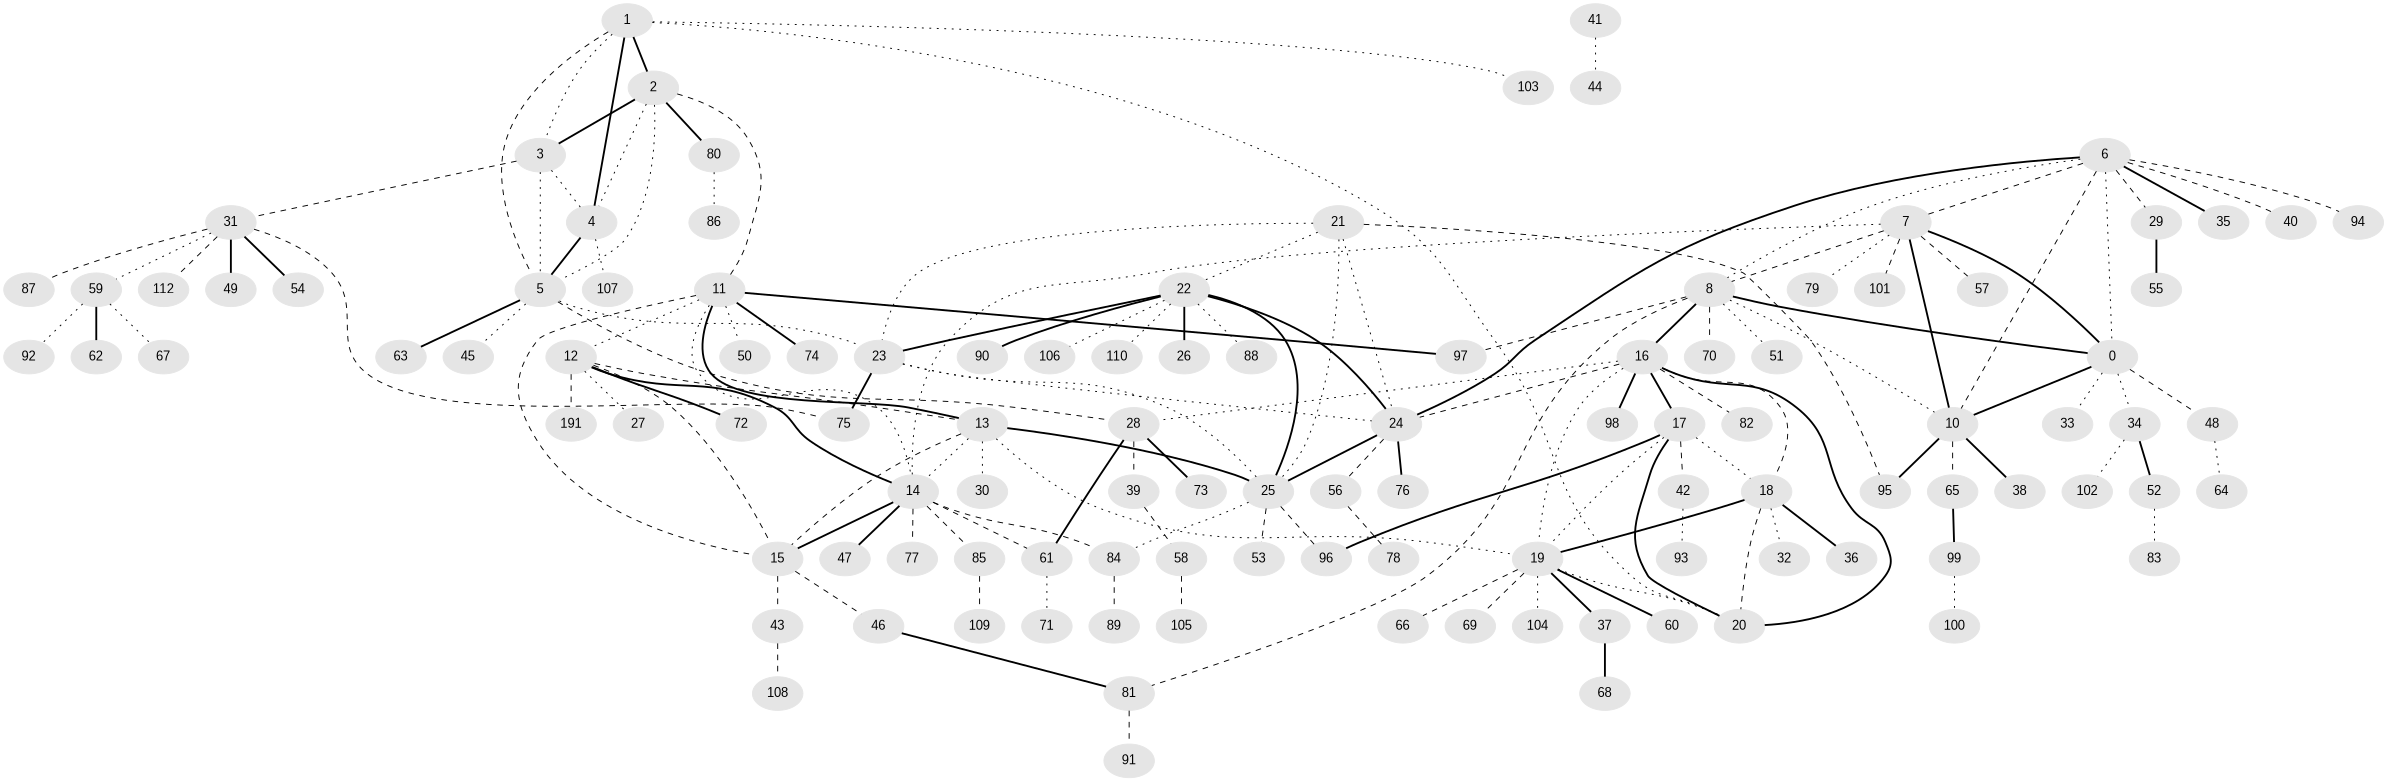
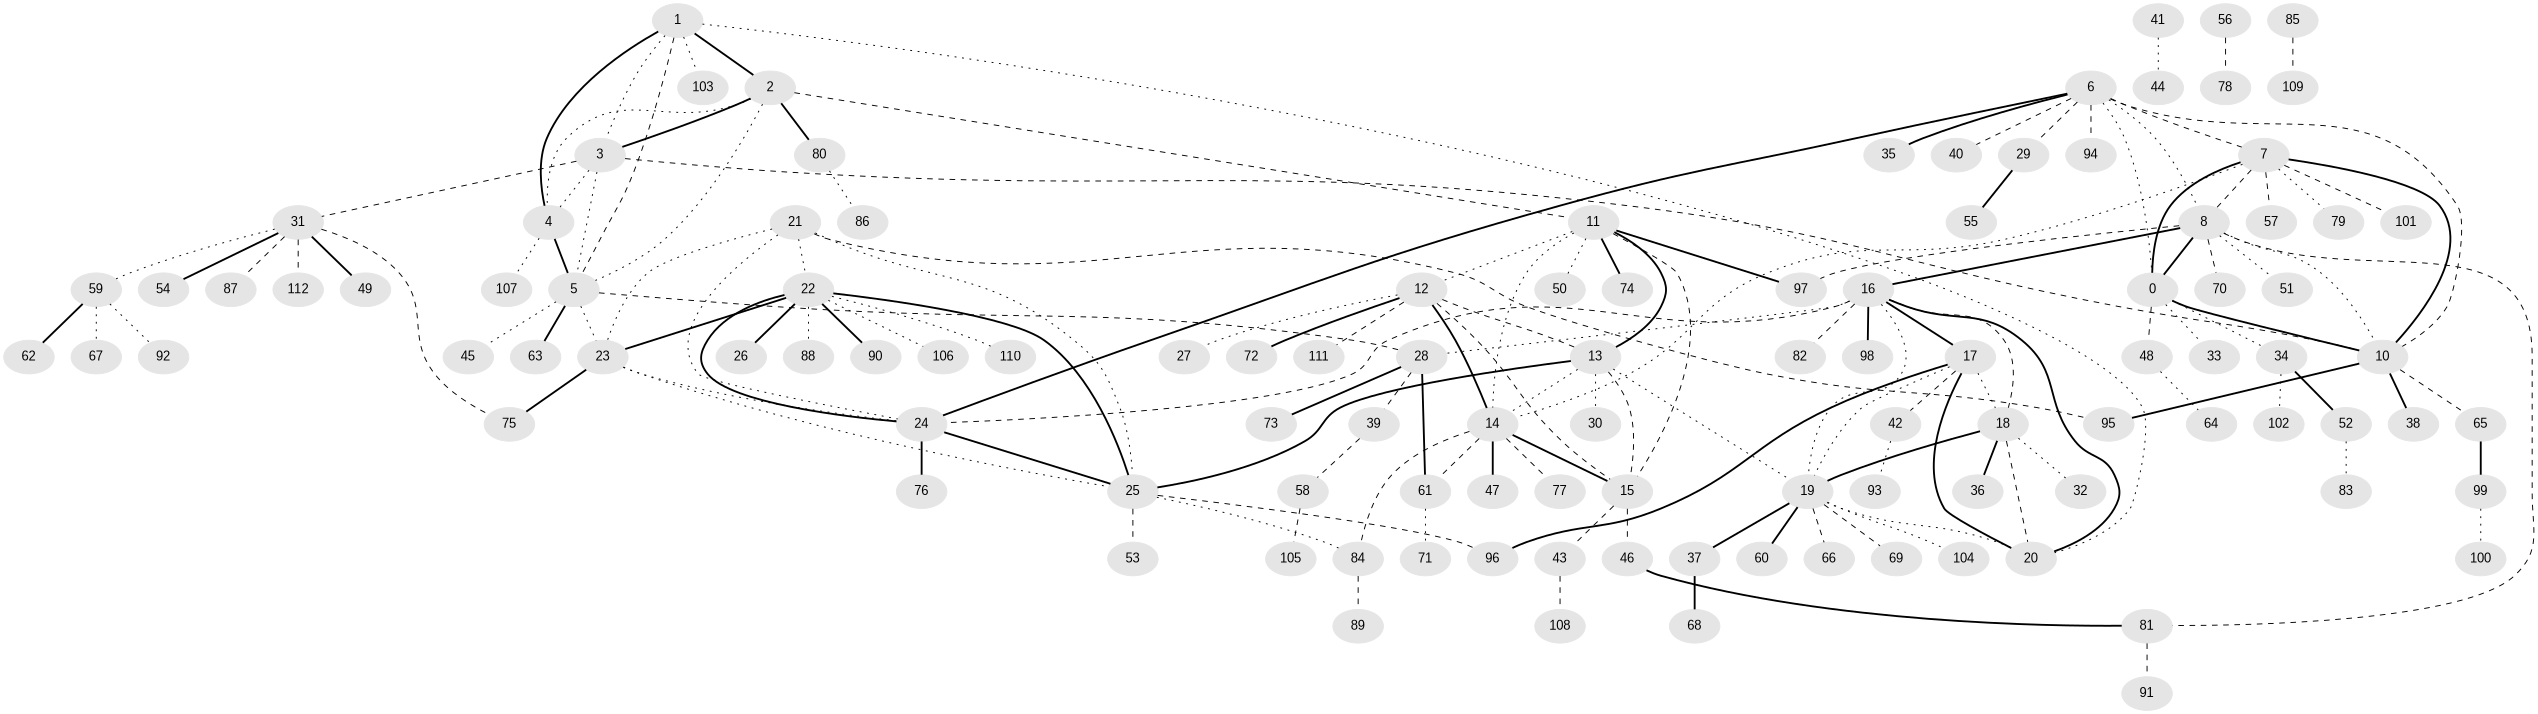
none -> (1499, 192)
(571, 424) -> (1319, 357)
(1366, 458) -> none
(946, 525) -> none
